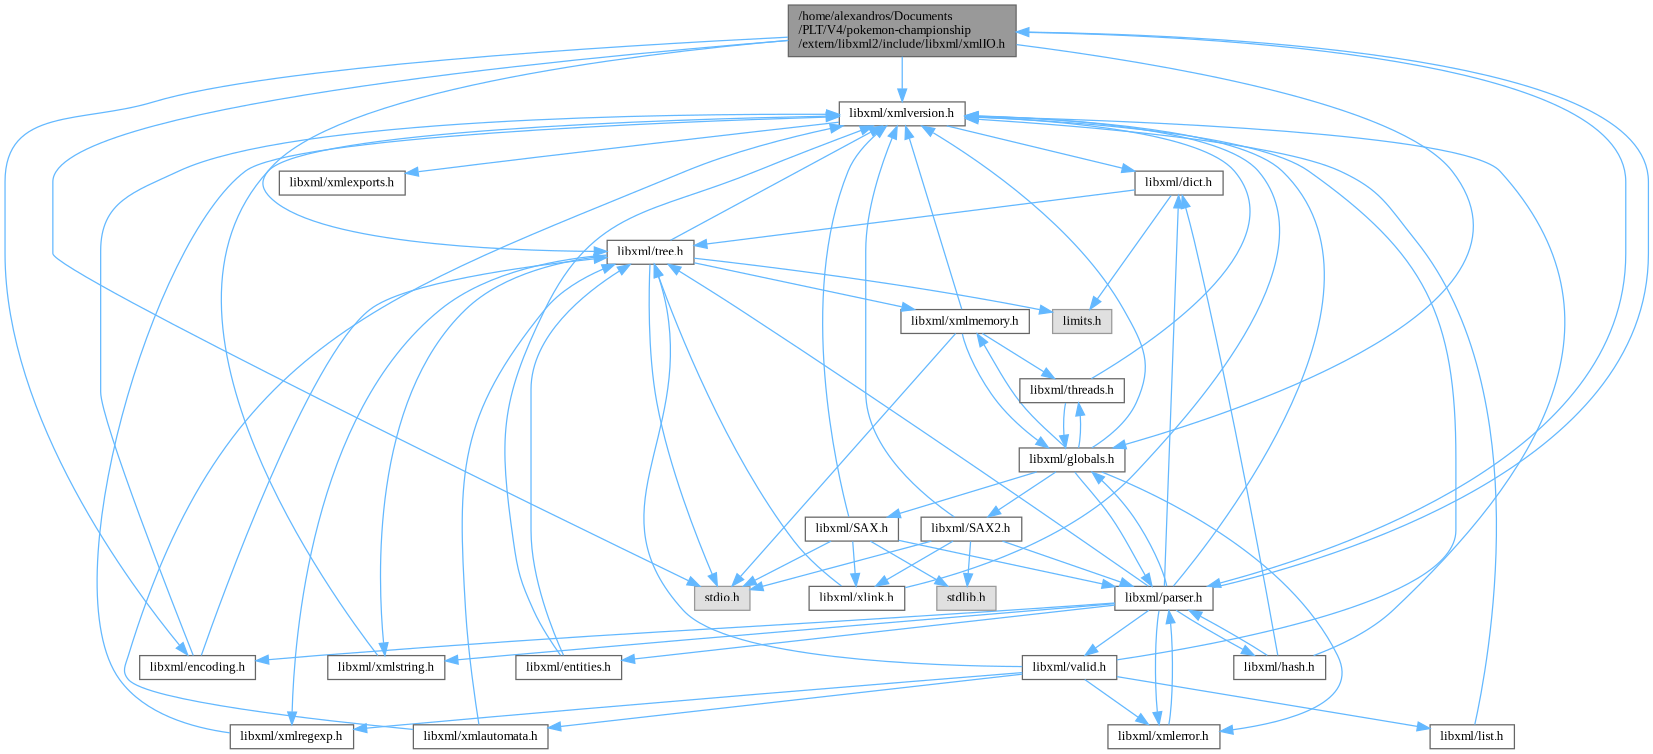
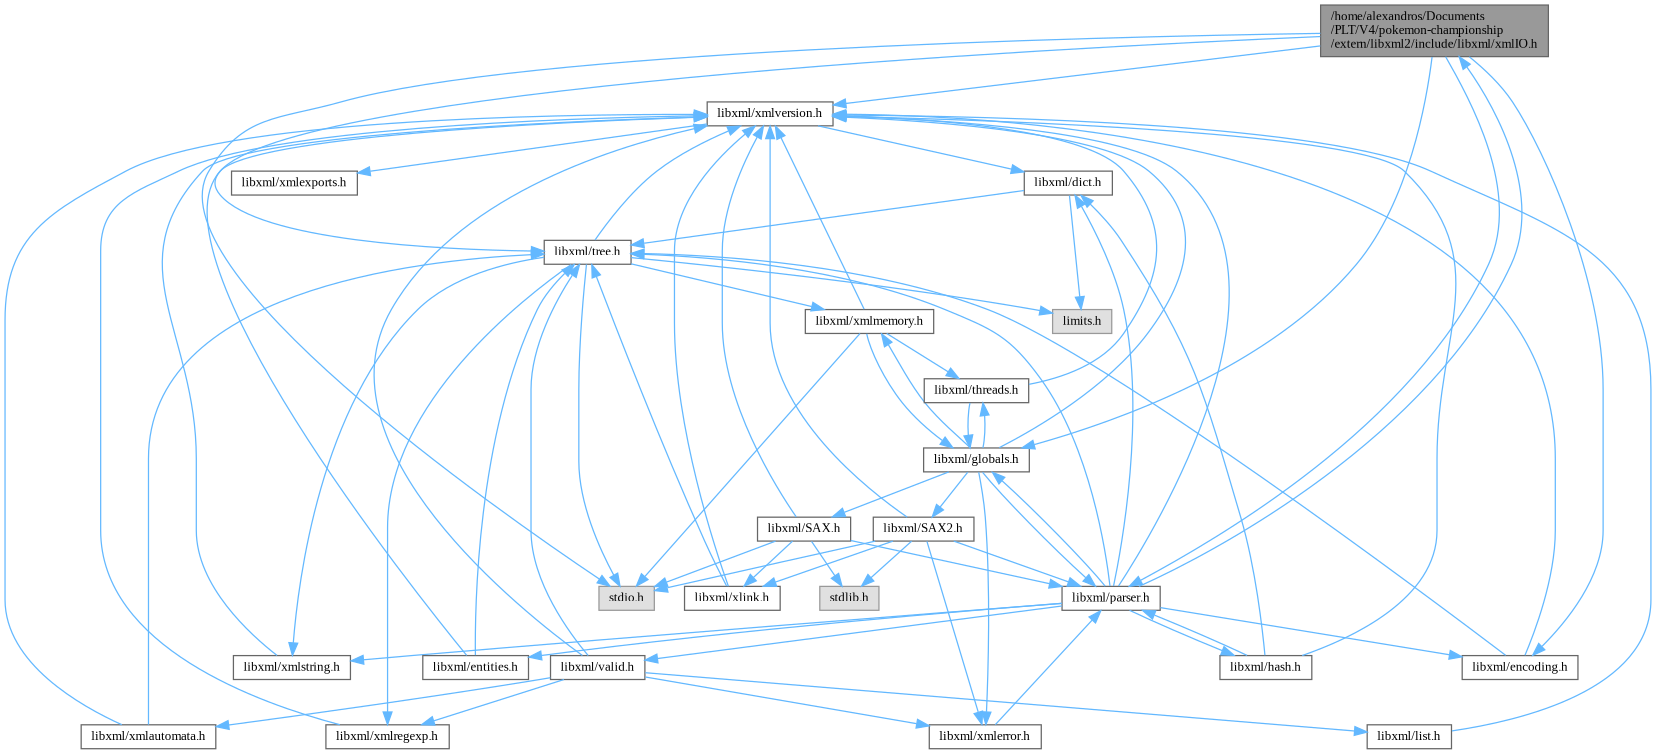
(1156, 664) -> (954, 631)
